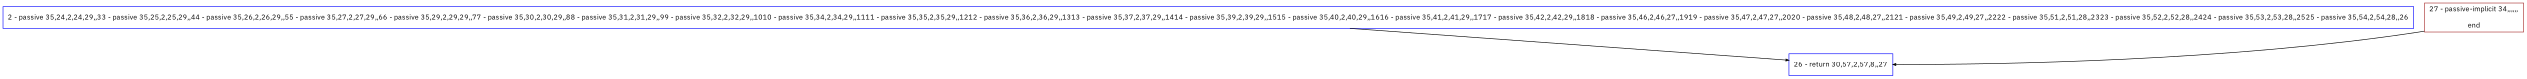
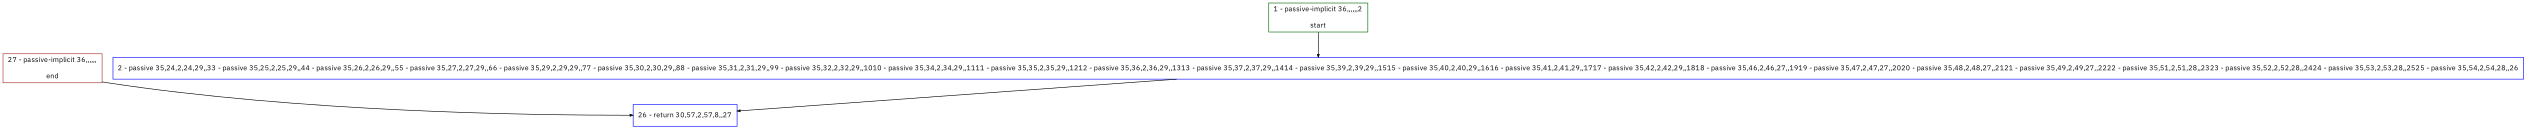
none -> (1318, 18)
(2474, 18) -> (53, 68)
